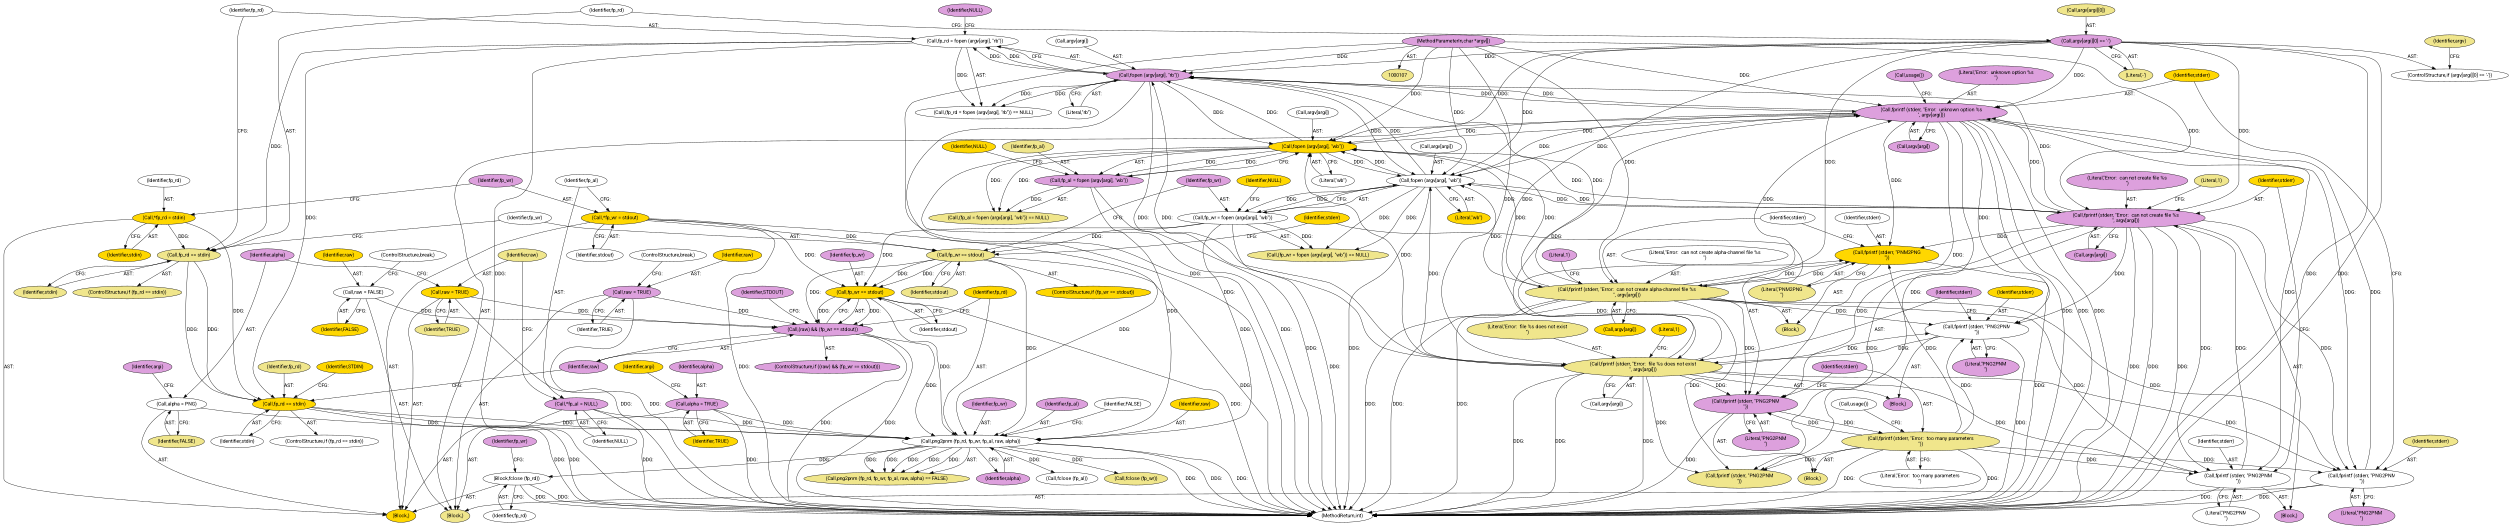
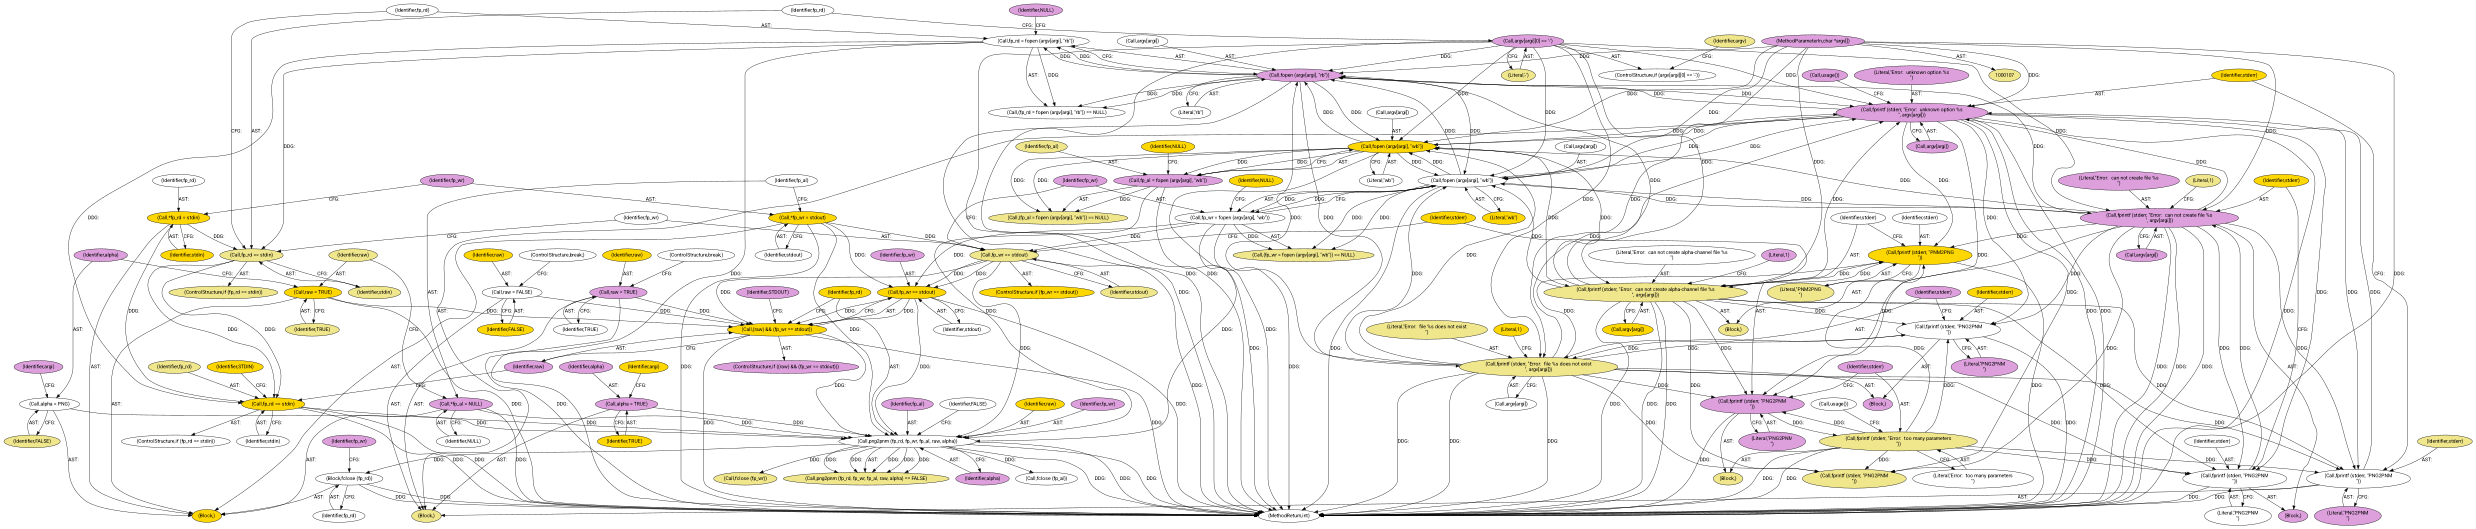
(2086, 10) -> none
(823, 330) -> (777, 330)
(979, 514) -> none
